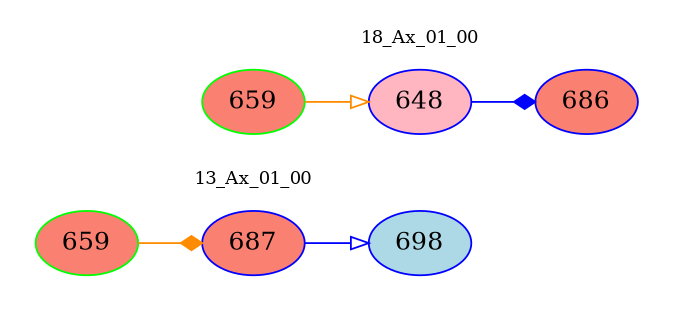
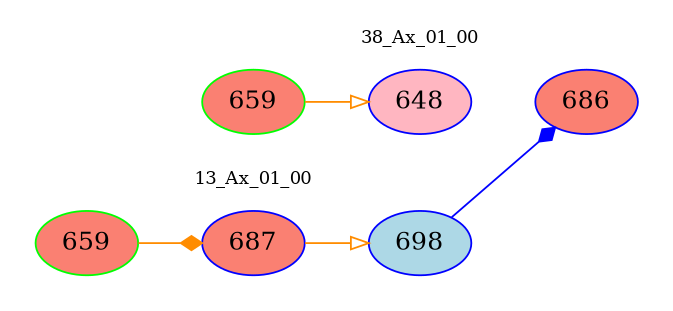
(420, 38) -> (420, 38)
(493, 102) -> (497, 178)
(328, 243) -> (328, 243)
